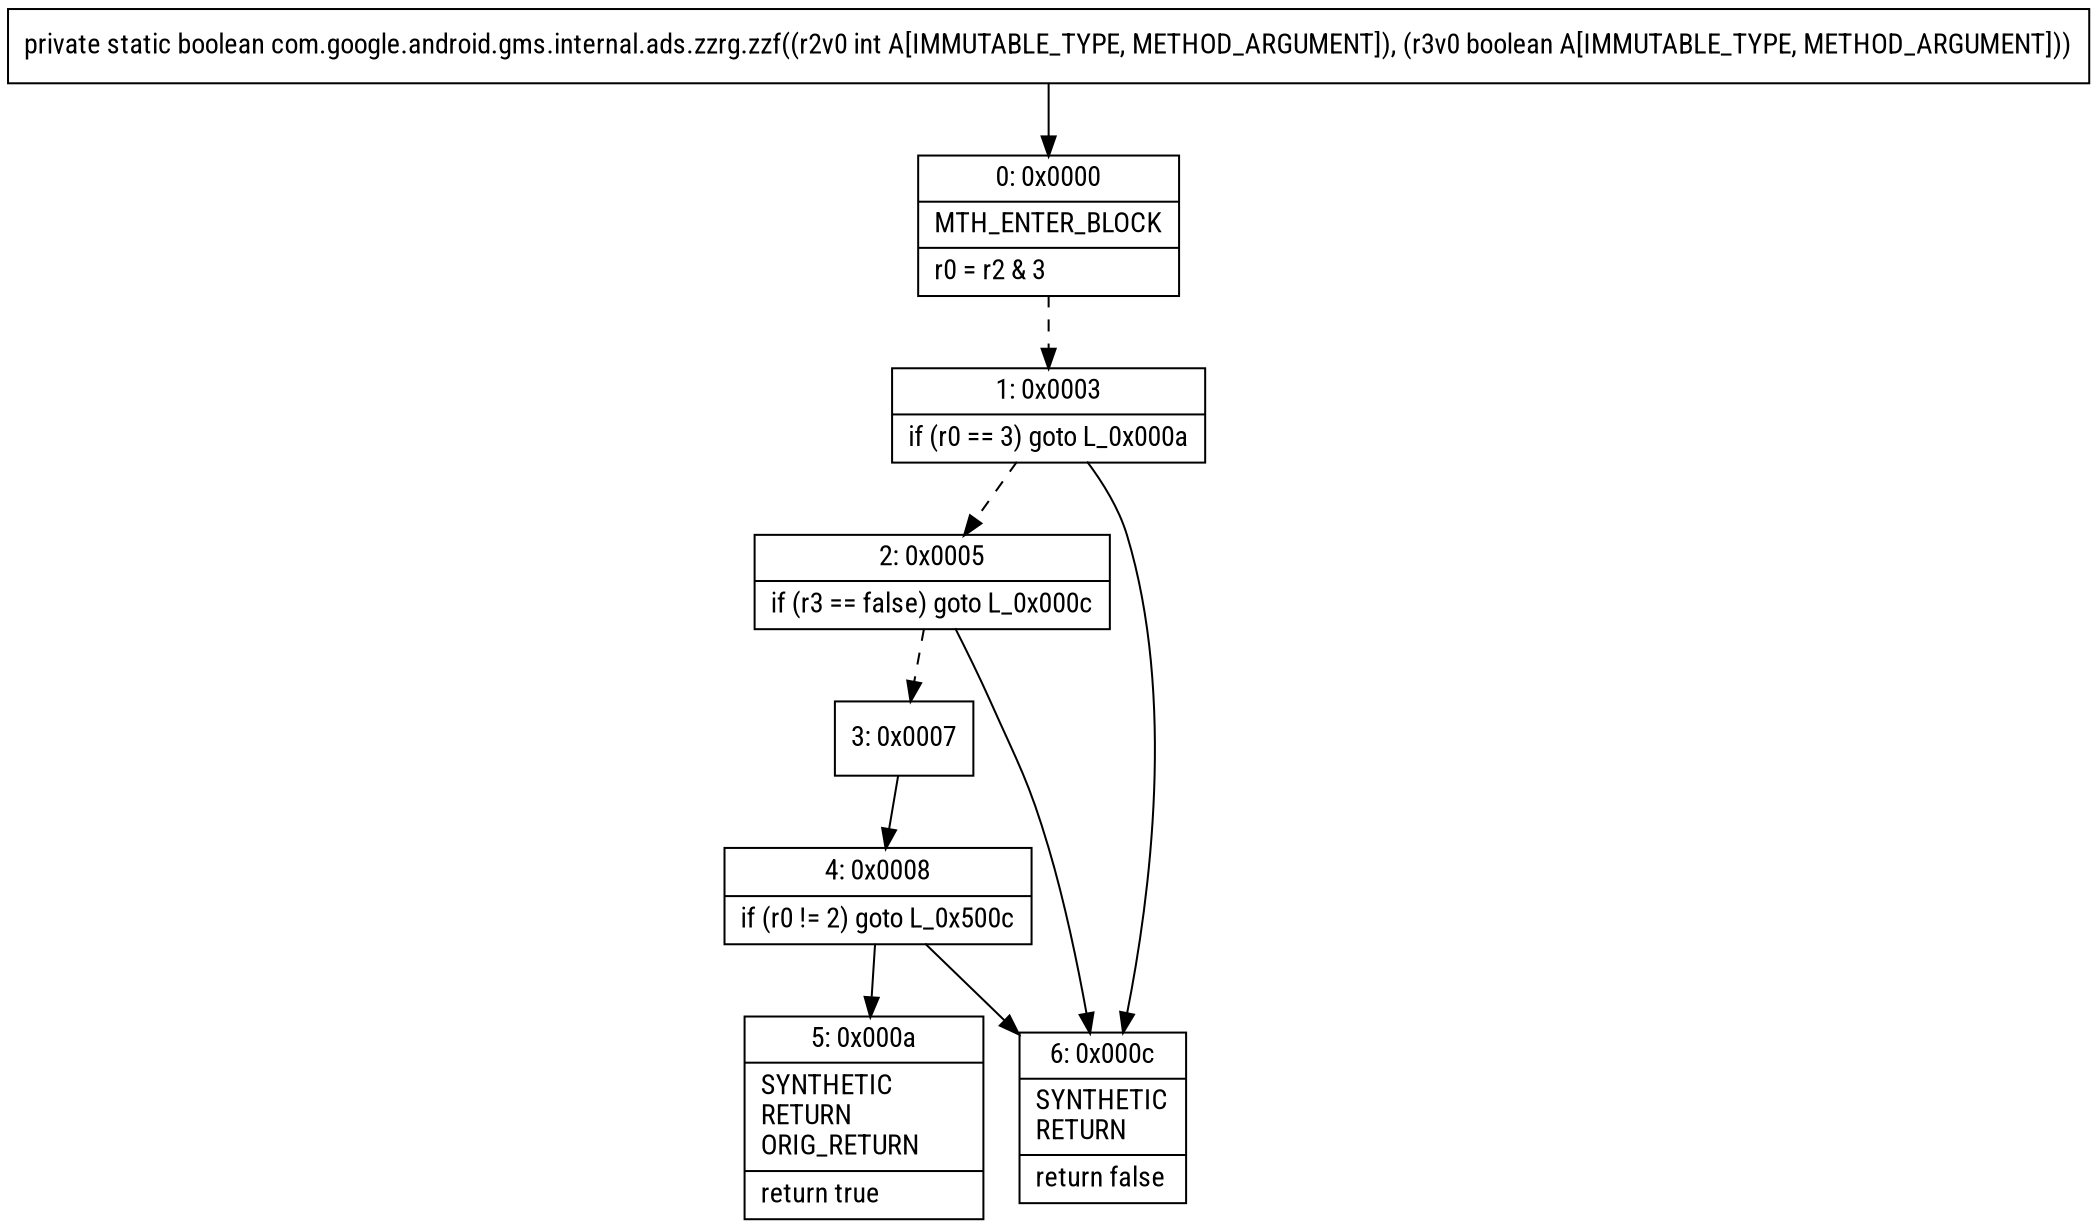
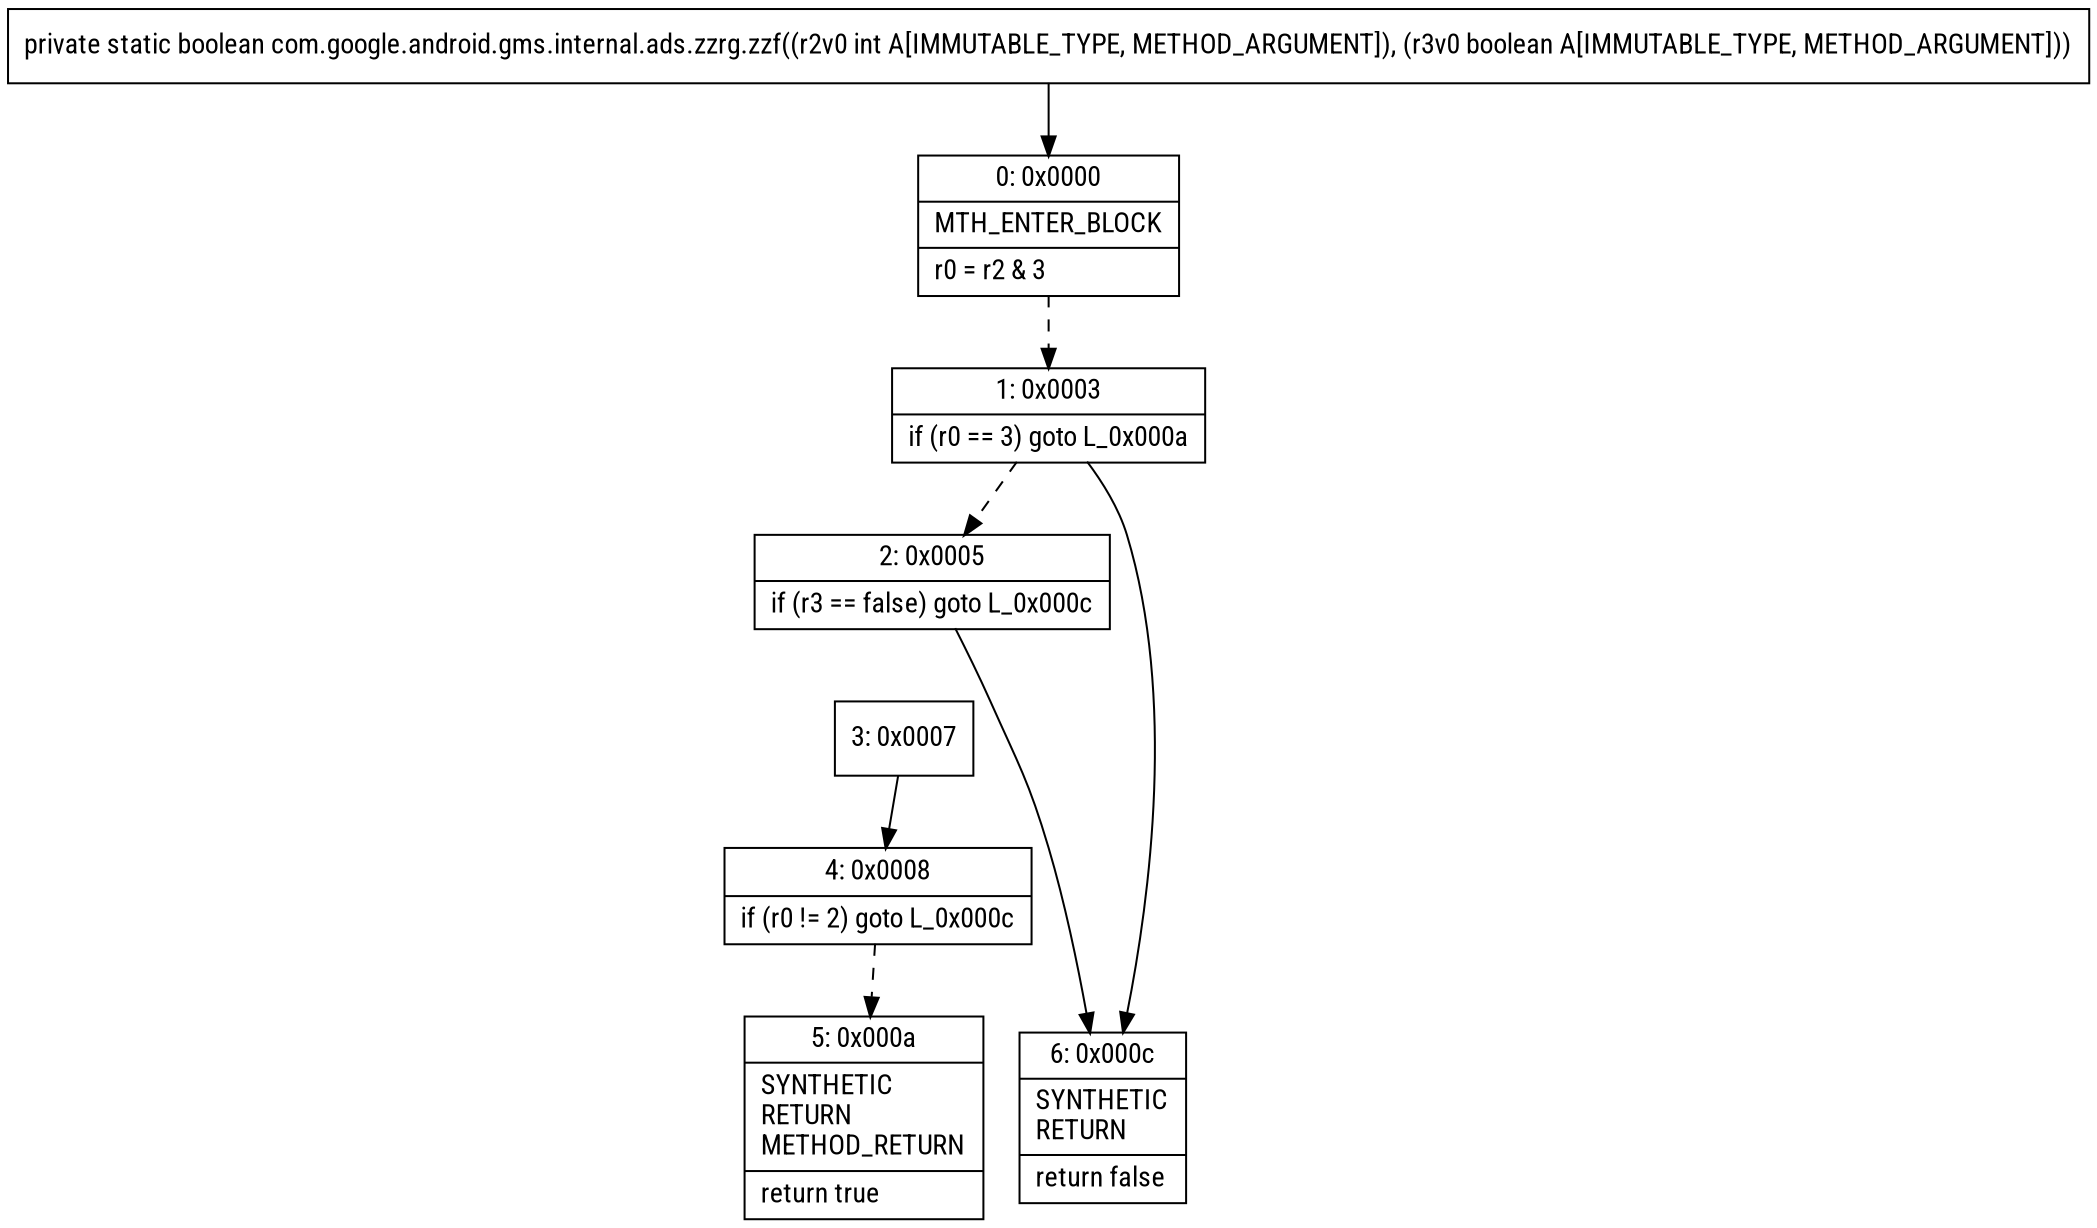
(919, 655) -> none
(878, 919) -> (878, 919)
(873, 970) -> (873, 970)
(965, 982) -> none
(841, 1146) -> (864, 1146)
